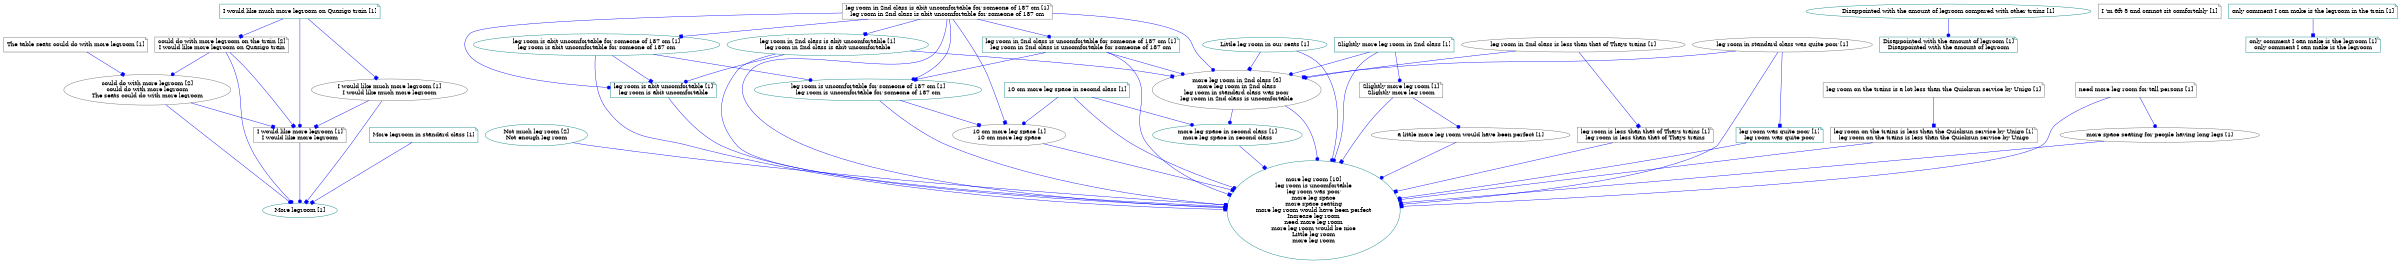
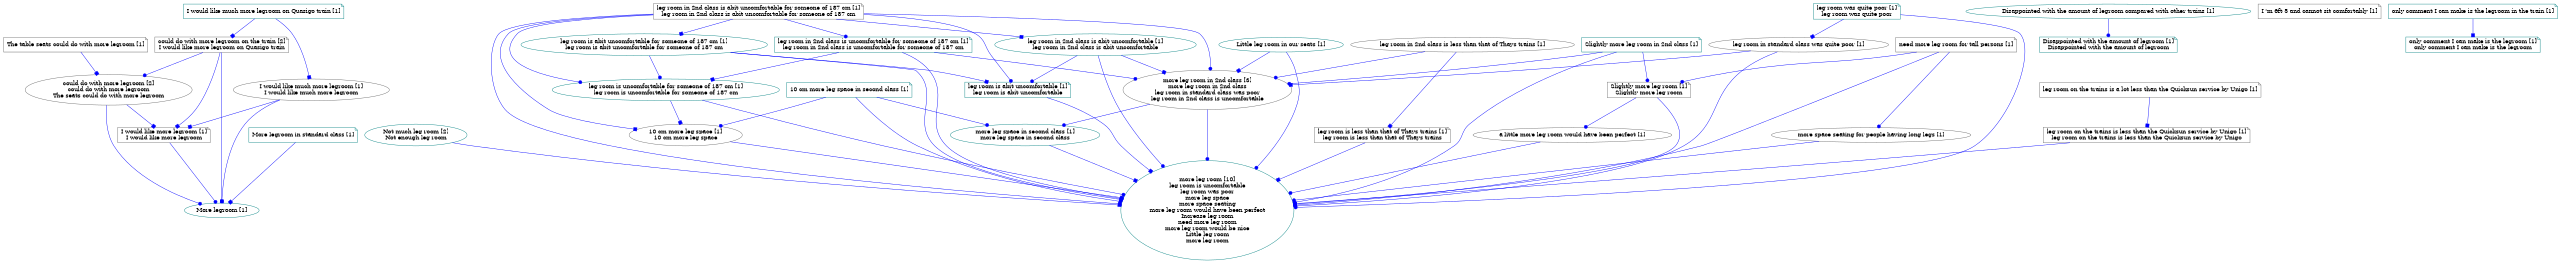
none -> (1800, 64)
(300, 71) -> none
(1781, 88) -> (1829, 27)
